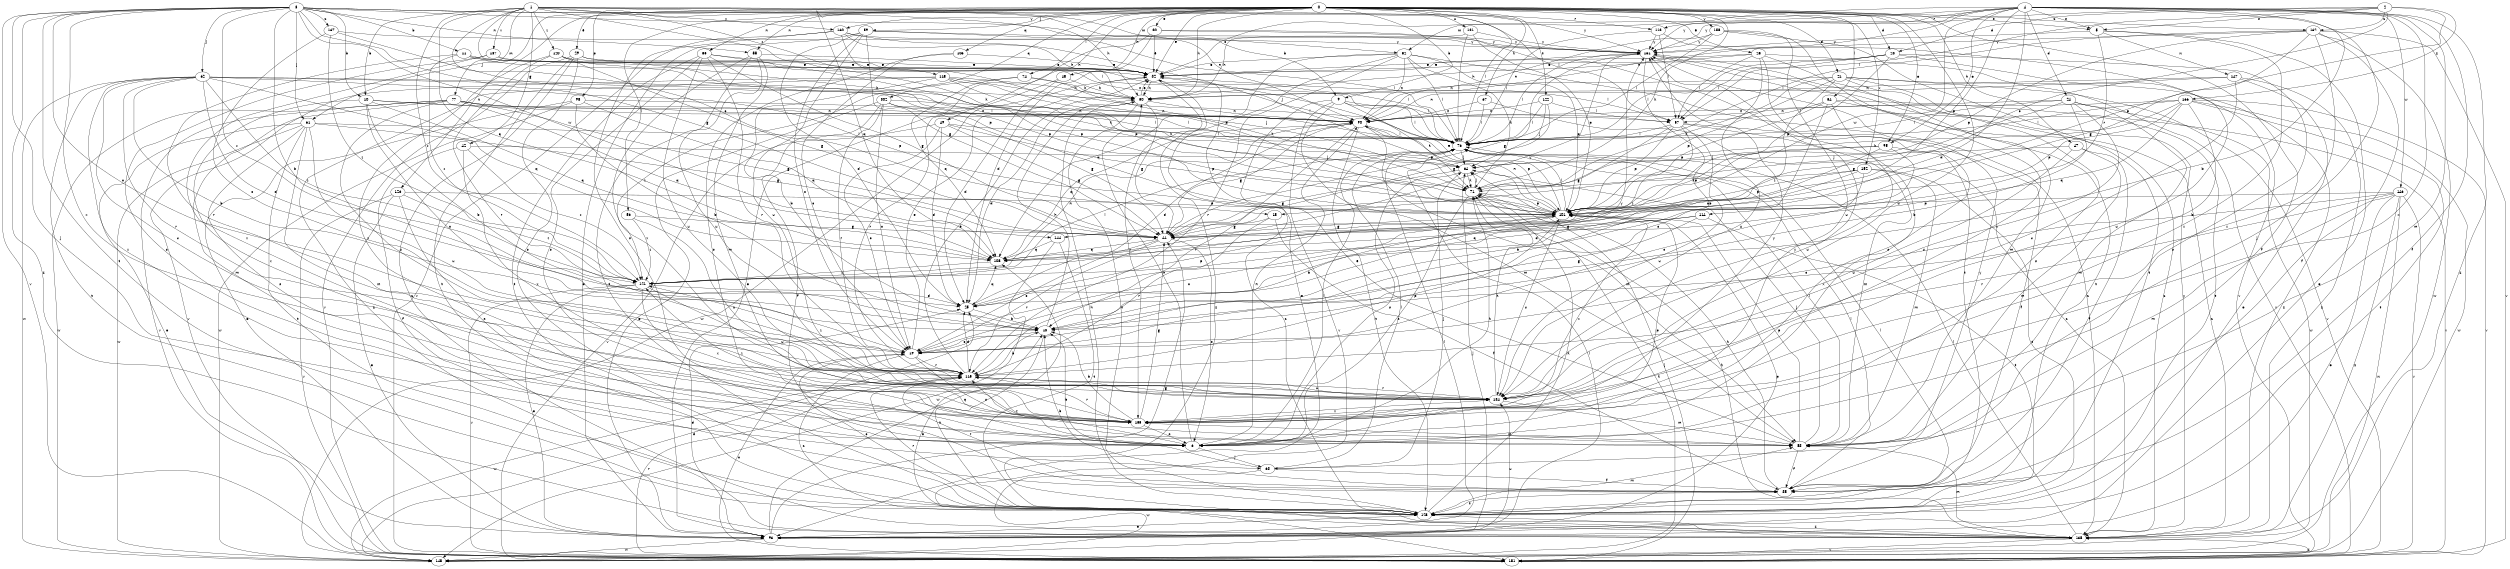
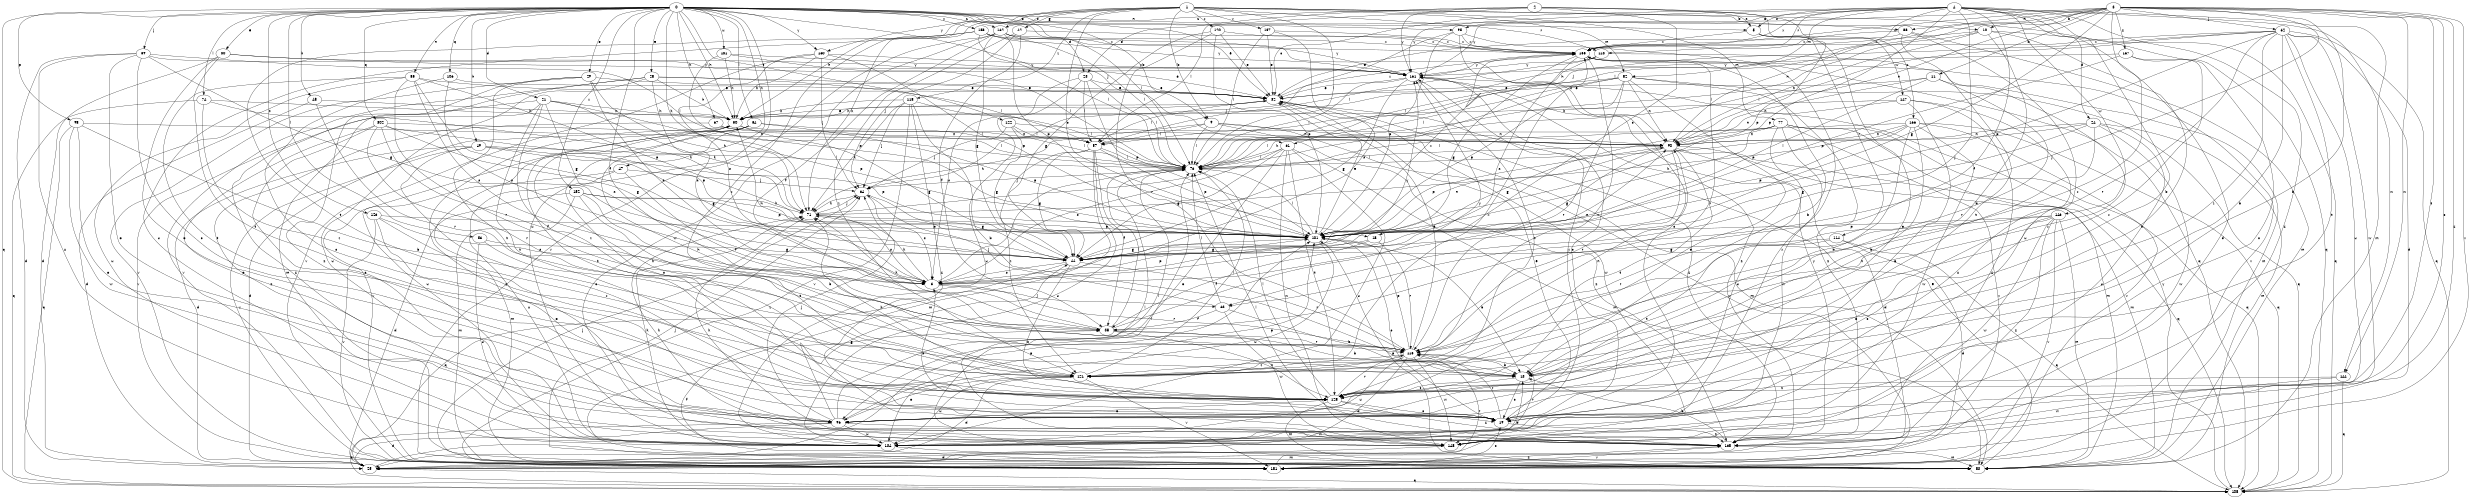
(1895, 38) -> none
(1082, 250) -> (680, 319)
(1579, 261) -> (1963, 354)
(821, 273) -> none
